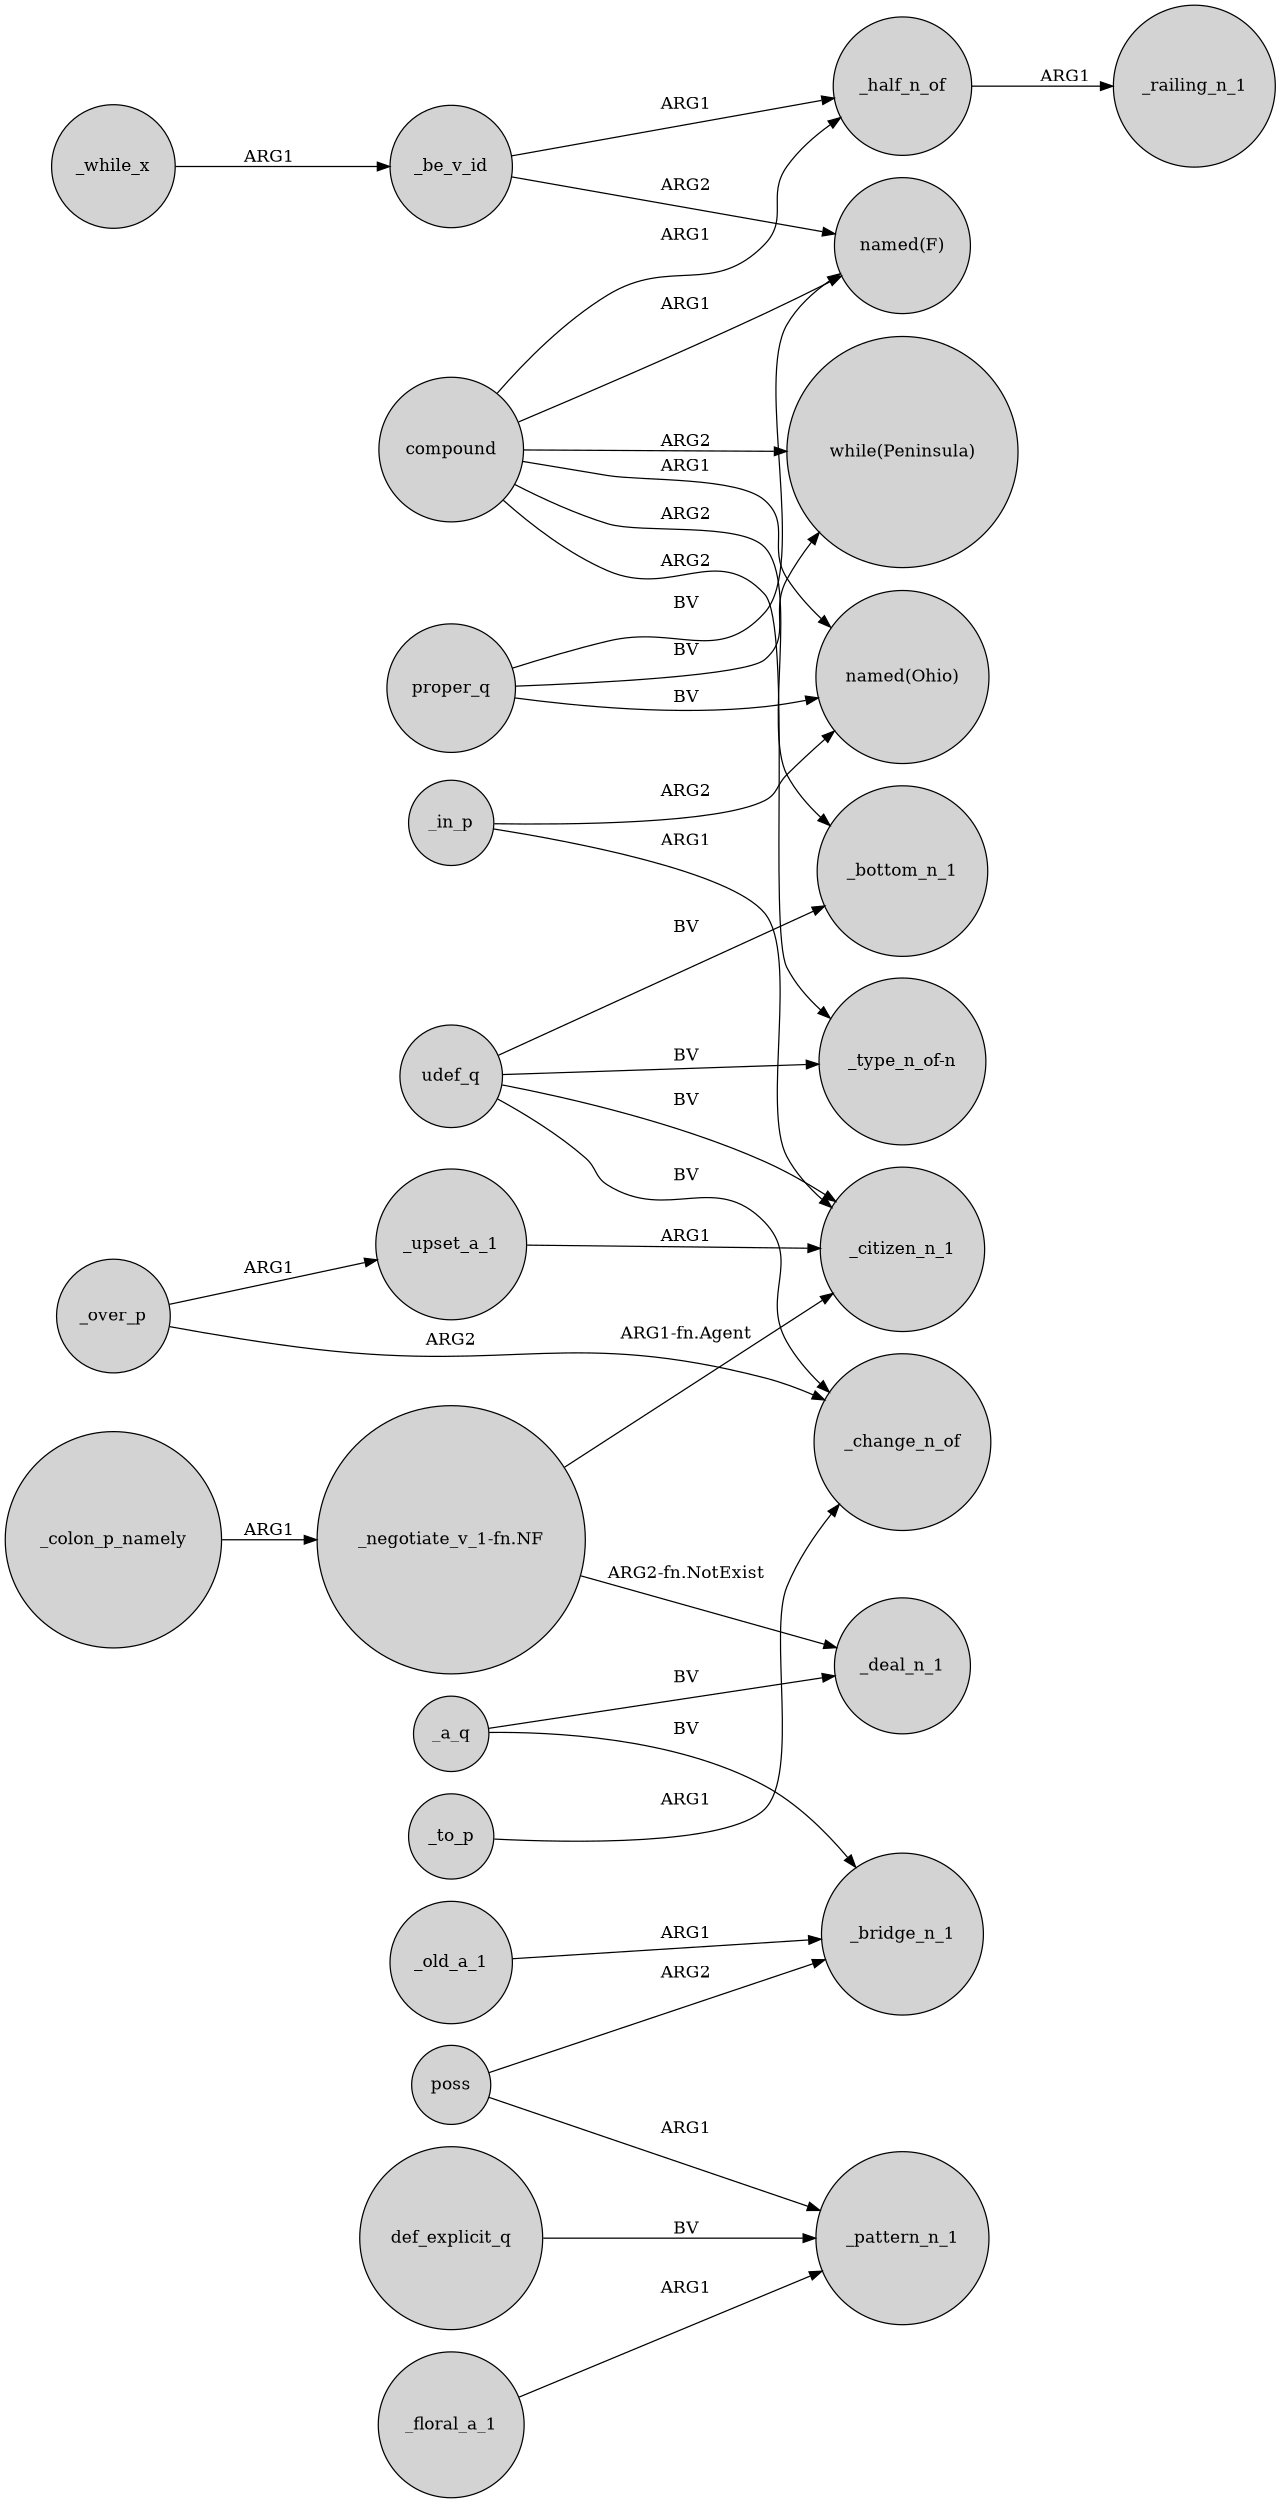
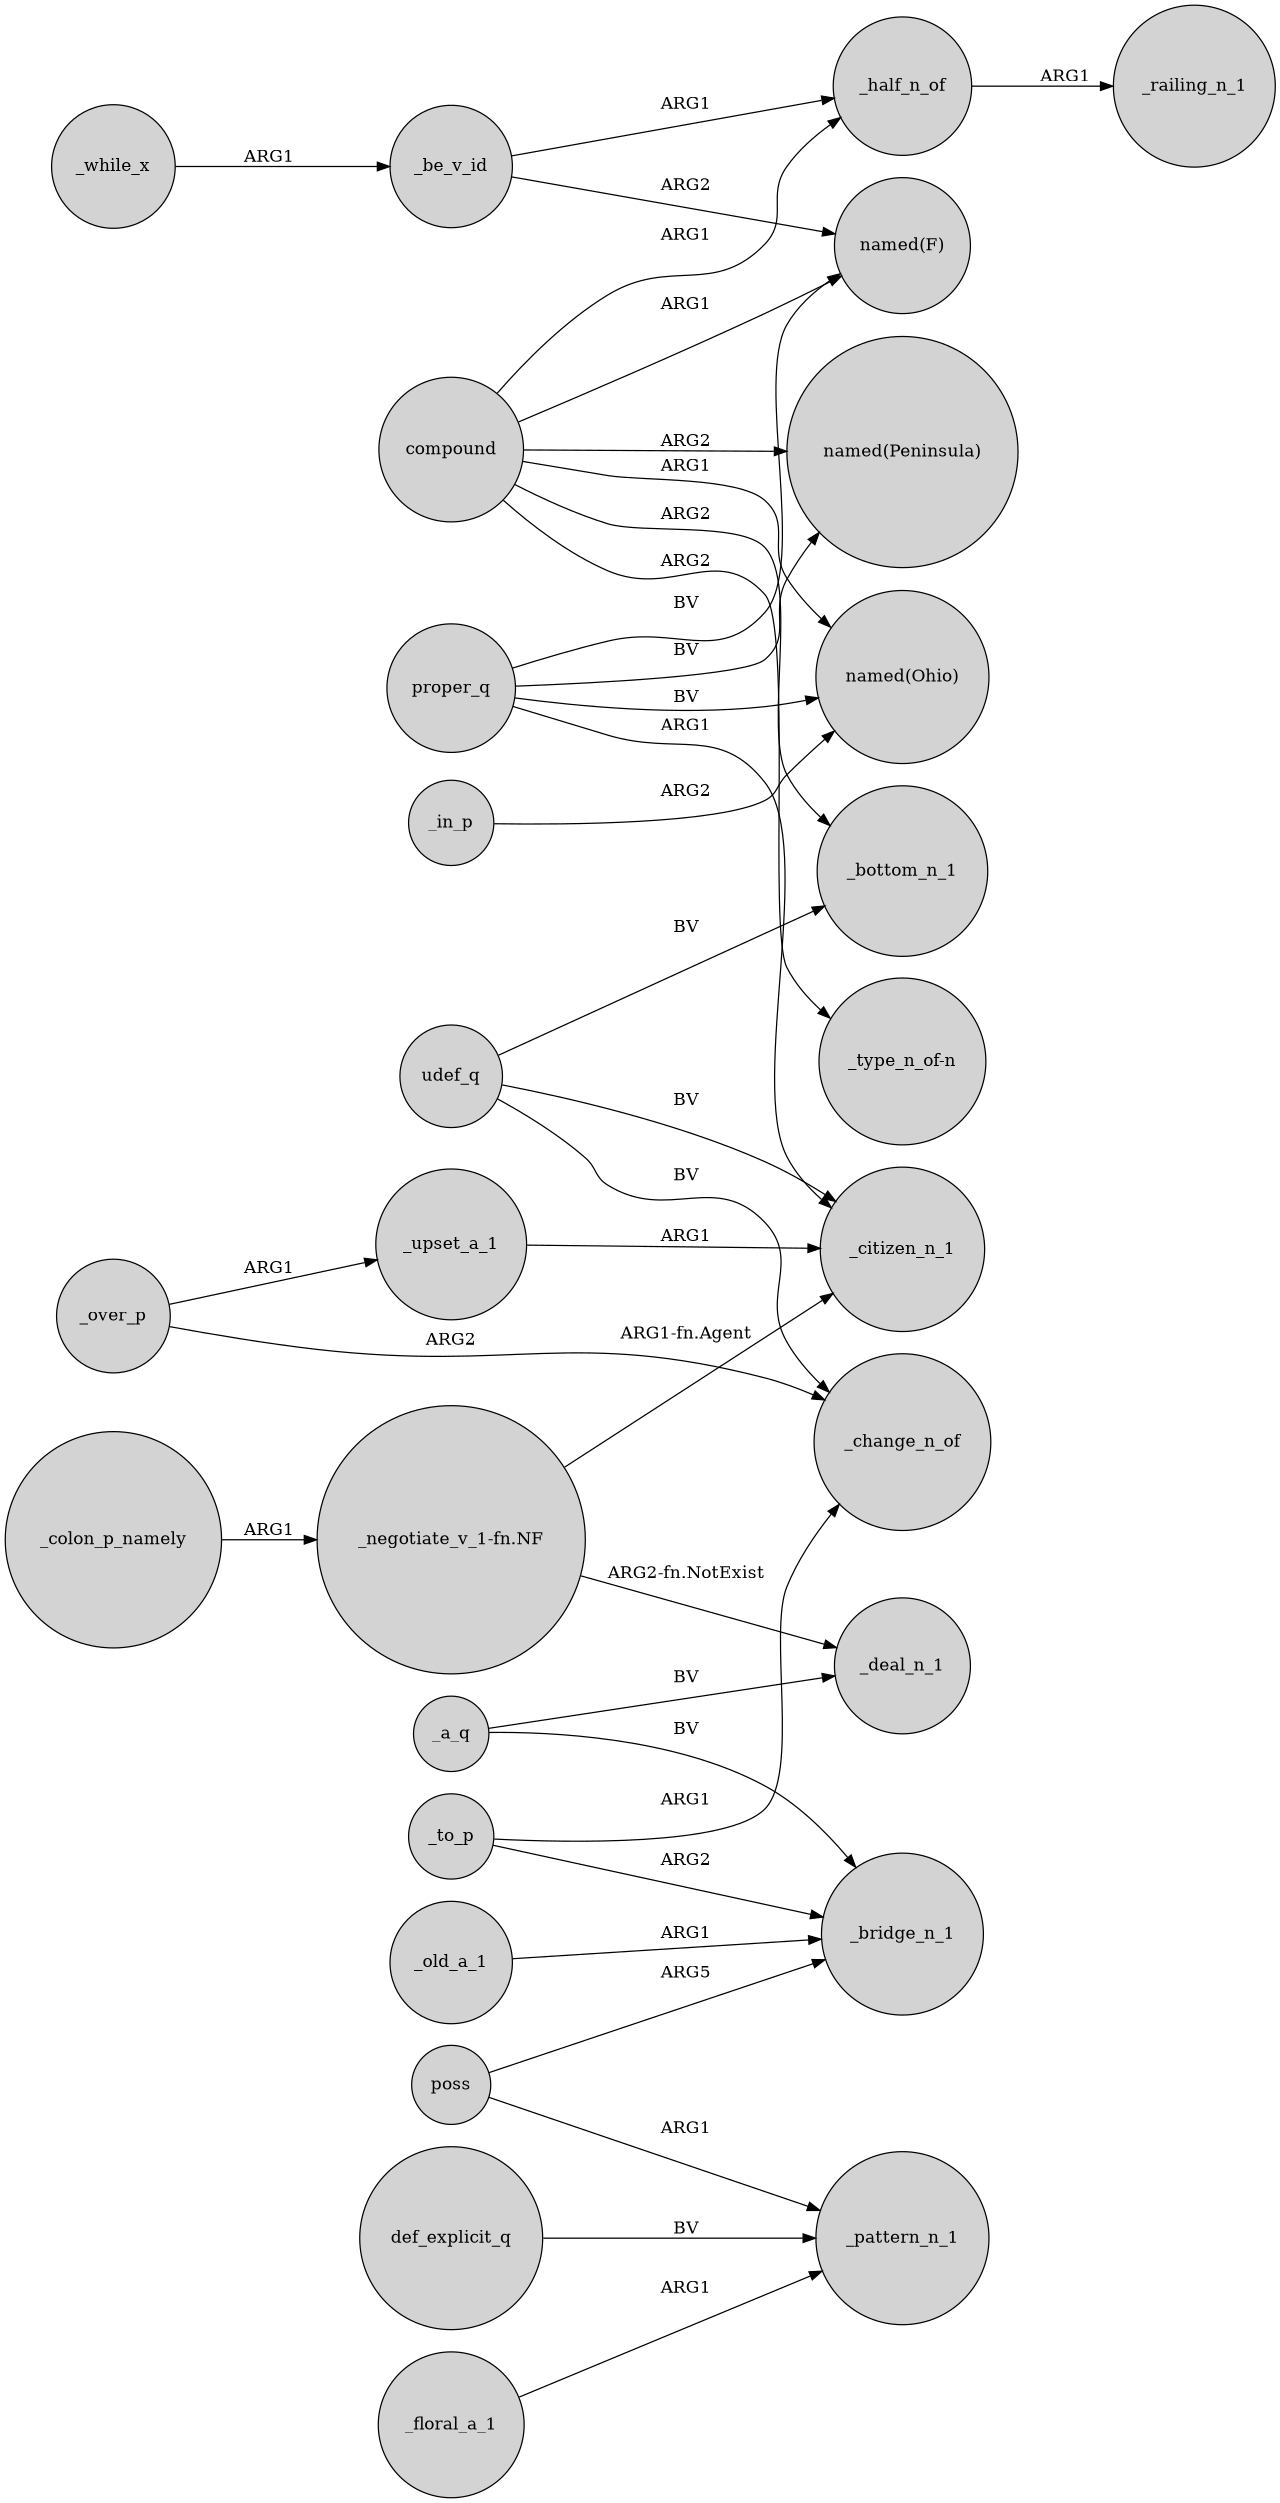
(902, 452) -> (902, 452)
(768, 920) -> (761, 779)
(654, 1070) -> none
none -> (652, 1880)
(686, 1973) -> (686, 1973)
